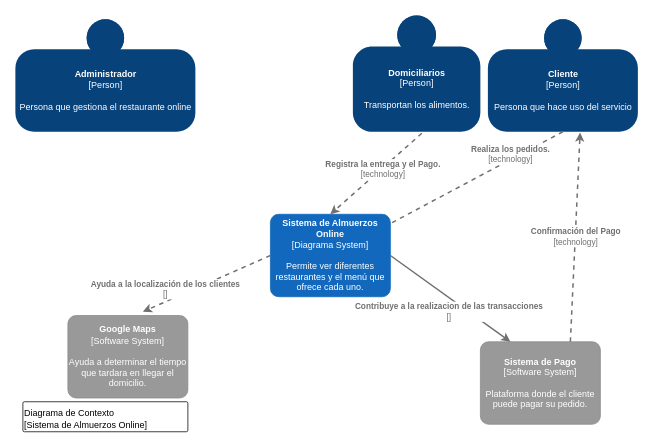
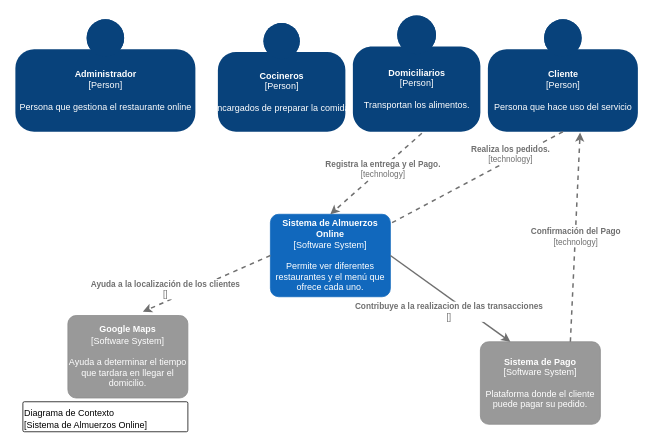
none -> (282, 77)
(330, 255) -> (330, 255)
